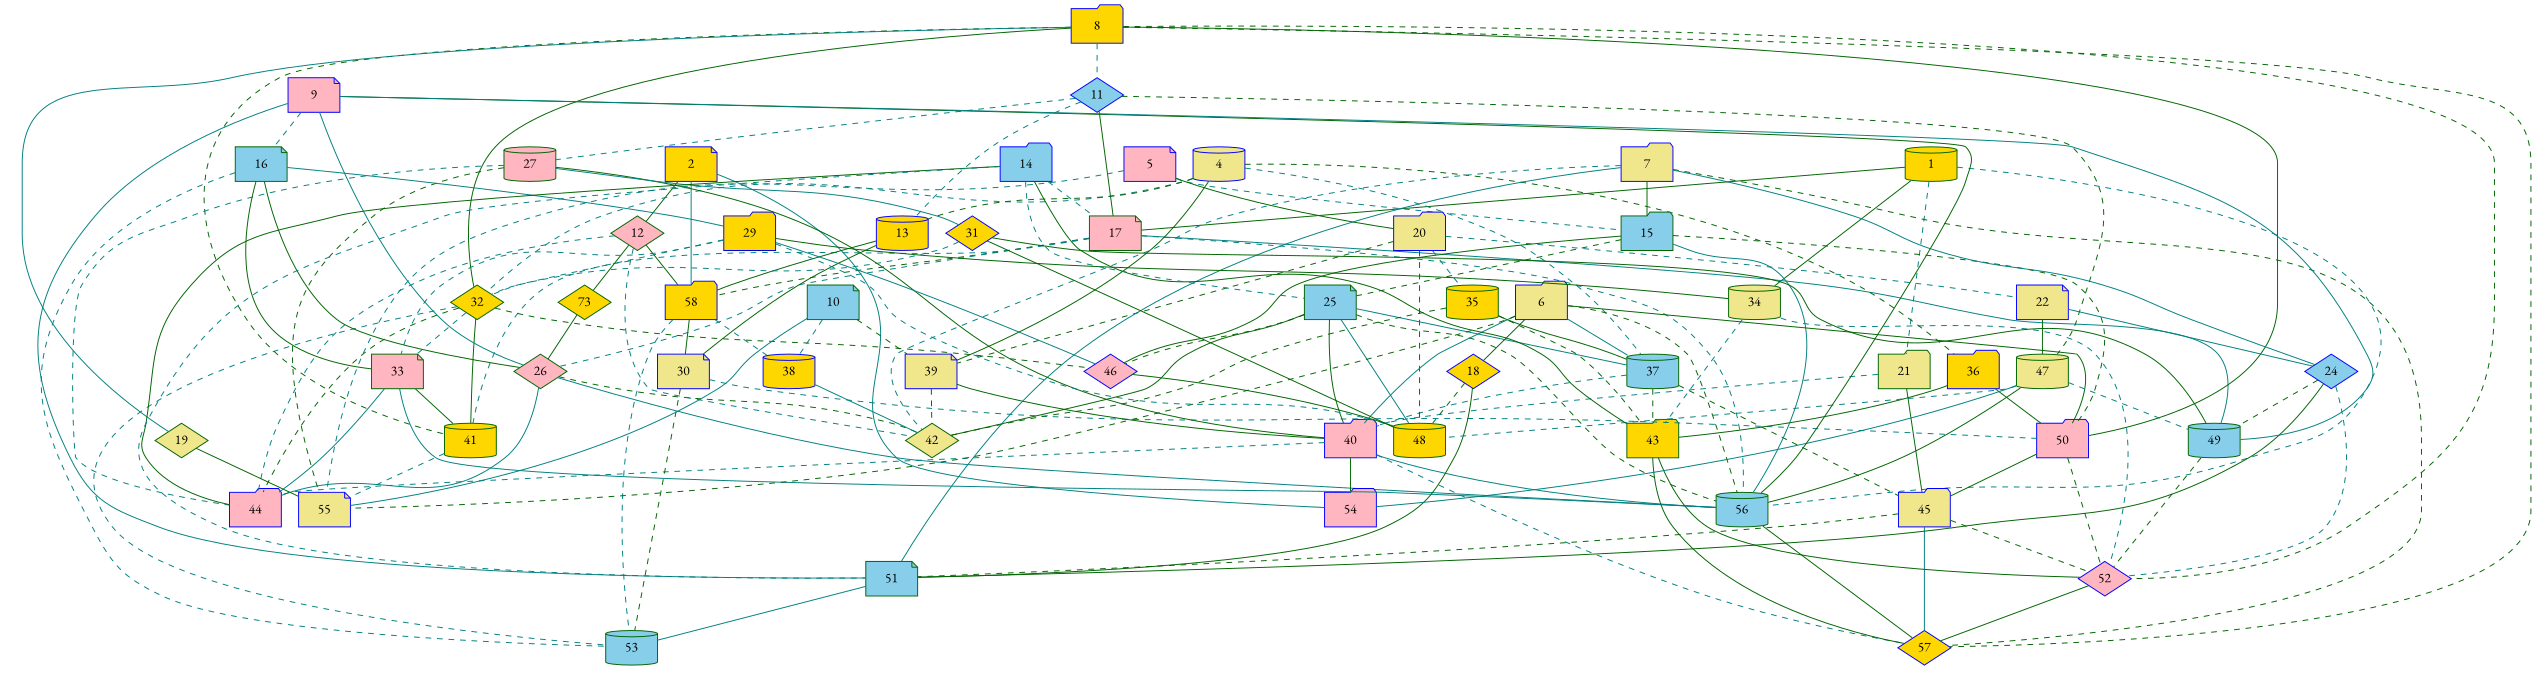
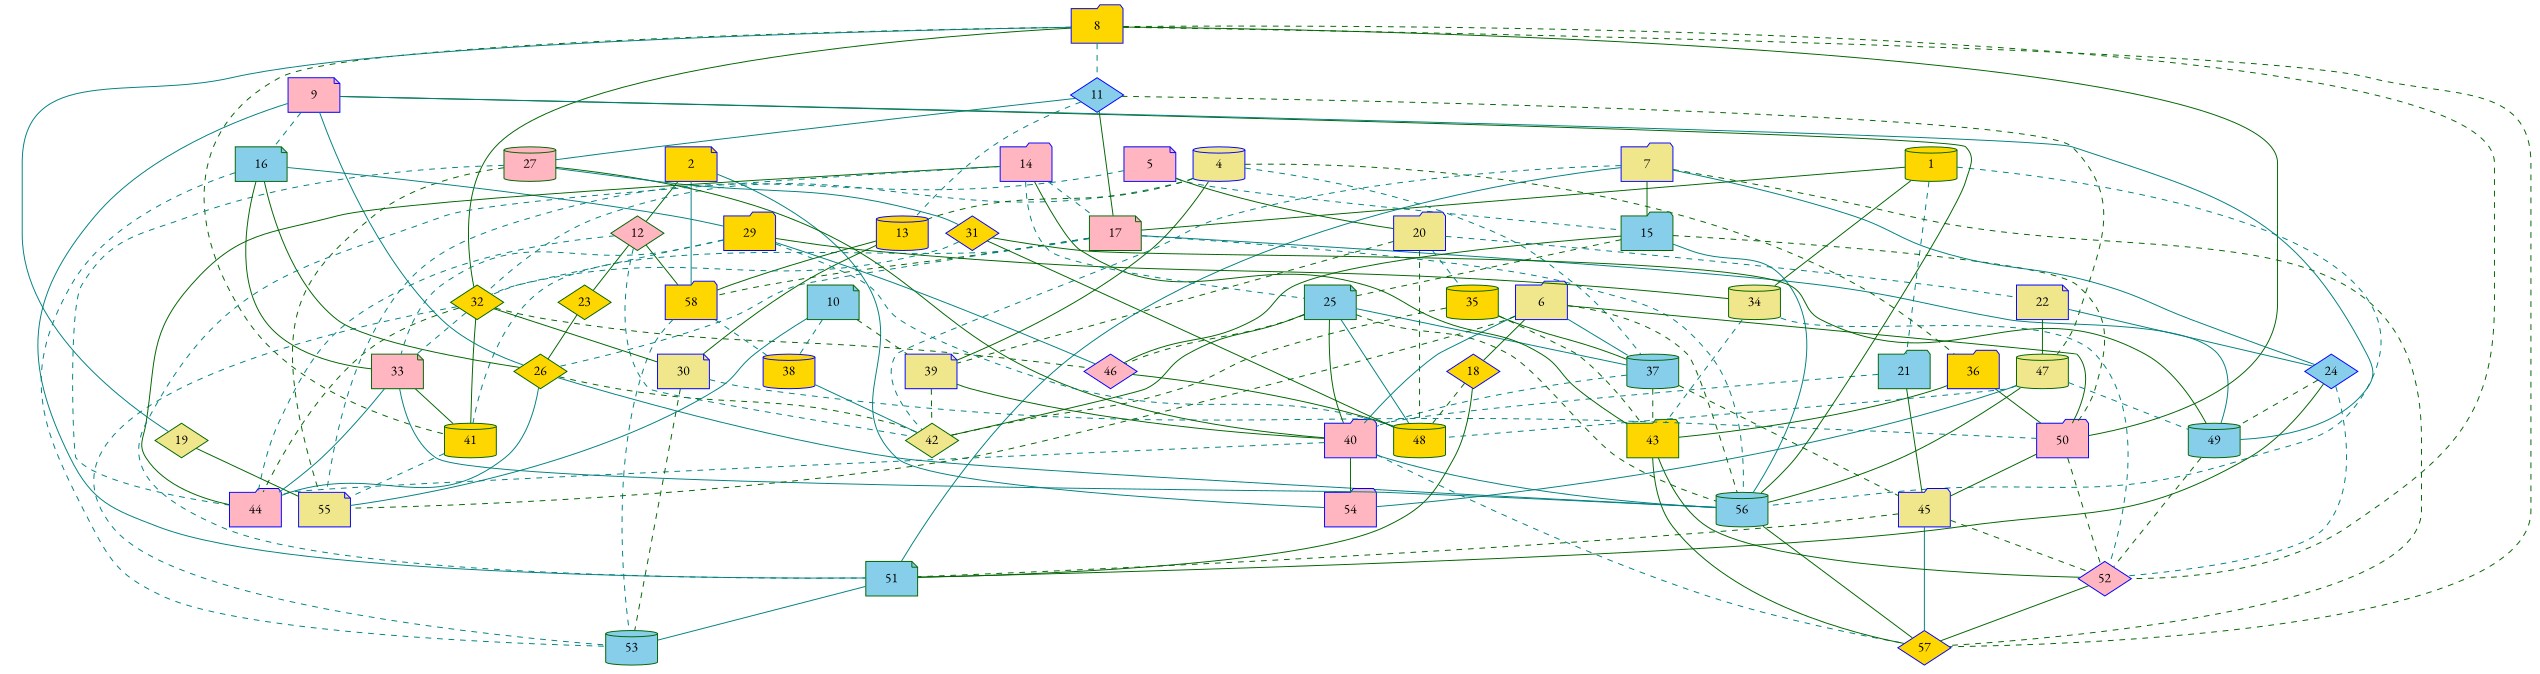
(816, 128) -> (816, 128)
(1026, 164) -> (1026, 164)
(585, 302) -> (585, 302)
(687, 342) -> (576, 335)
(540, 371) -> (540, 371)
(1904, 371) -> (1904, 371)
